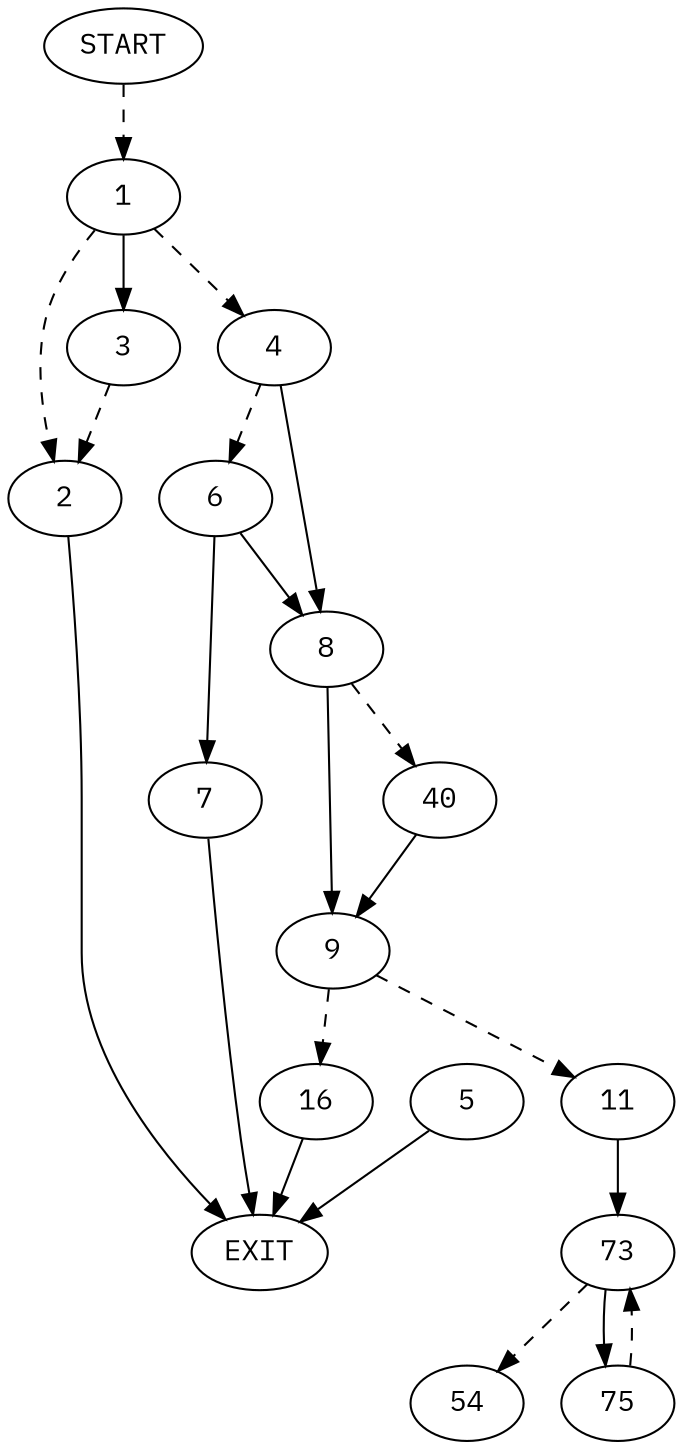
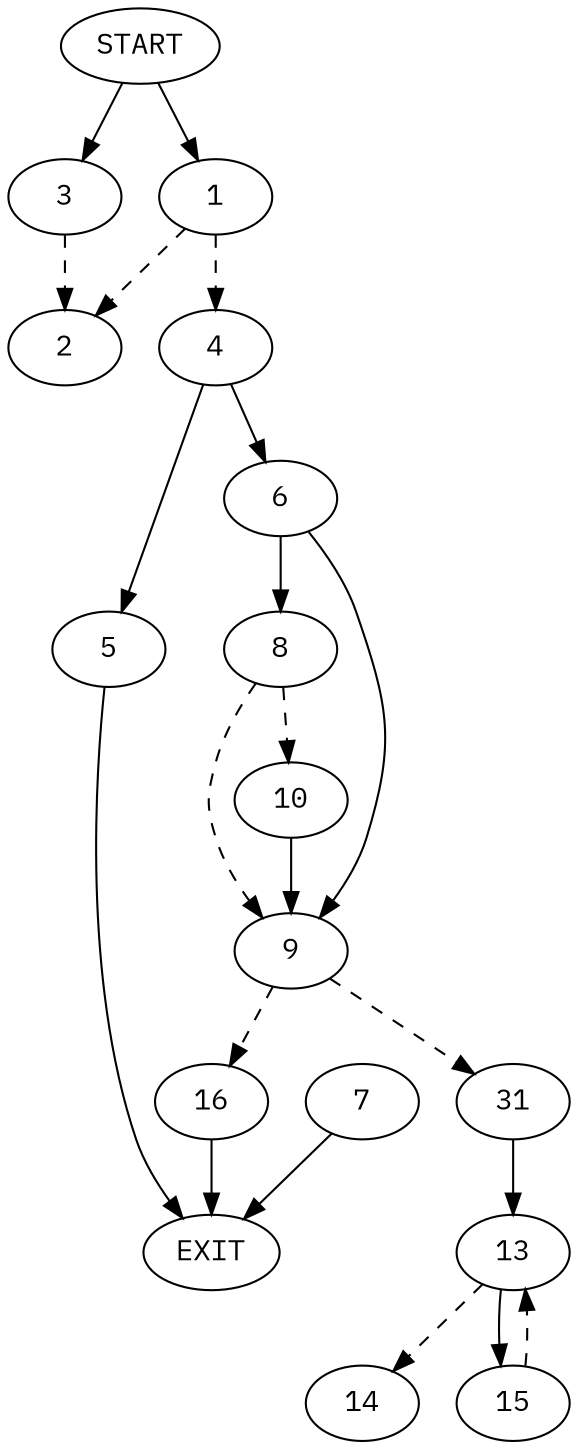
(124, 111) -> (173, 112)
(124, 262) -> (107, 112)
(249, 413) -> (244, 414)
(299, 488) -> (166, 488)
(211, 639) -> (383, 713)
(330, 789) -> (209, 791)
(440, 800) -> (291, 800)
(82, 889) -> none
(618, 1102) -> (513, 1102)
(618, 1252) -> (513, 1252)
(467, 1403) -> (362, 1403)
(618, 1403) -> (513, 1403)
